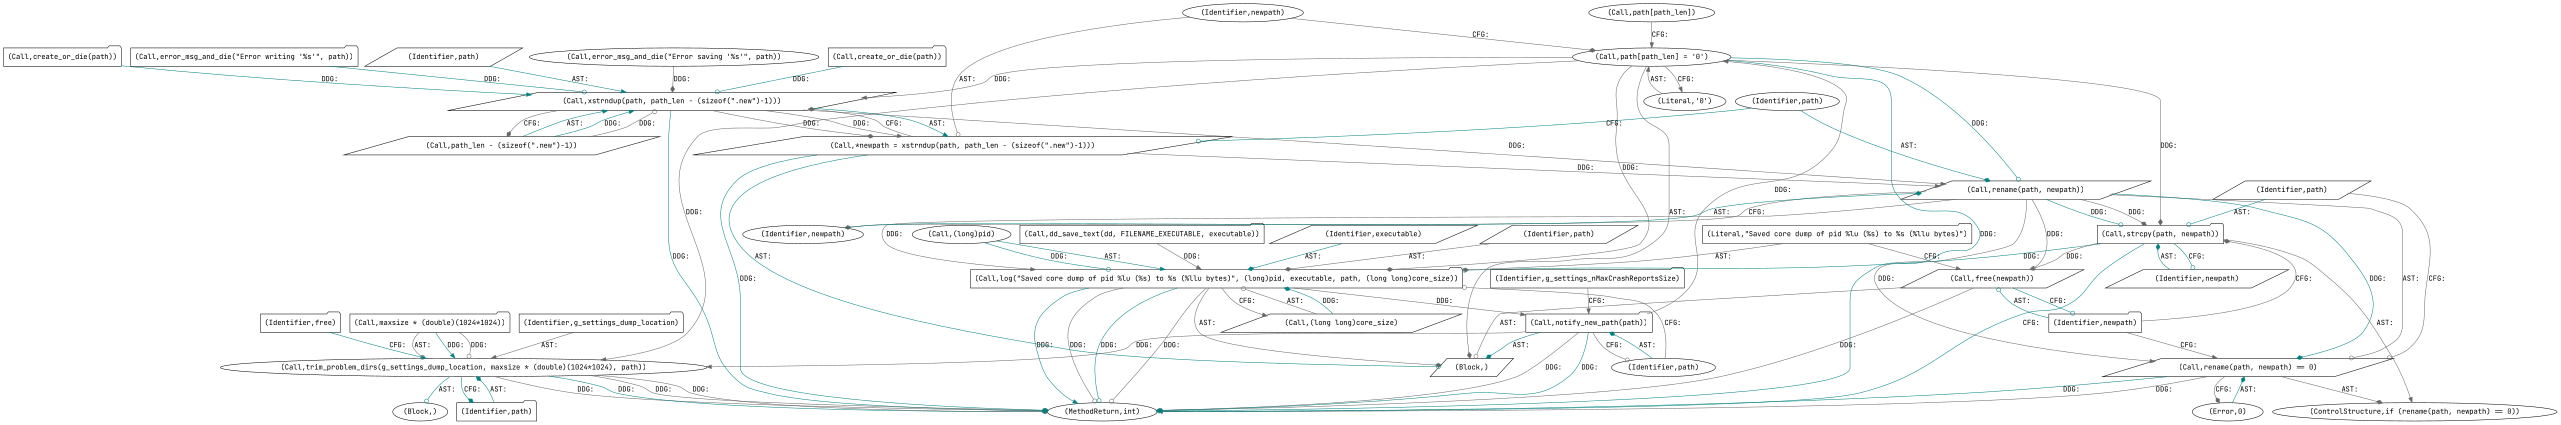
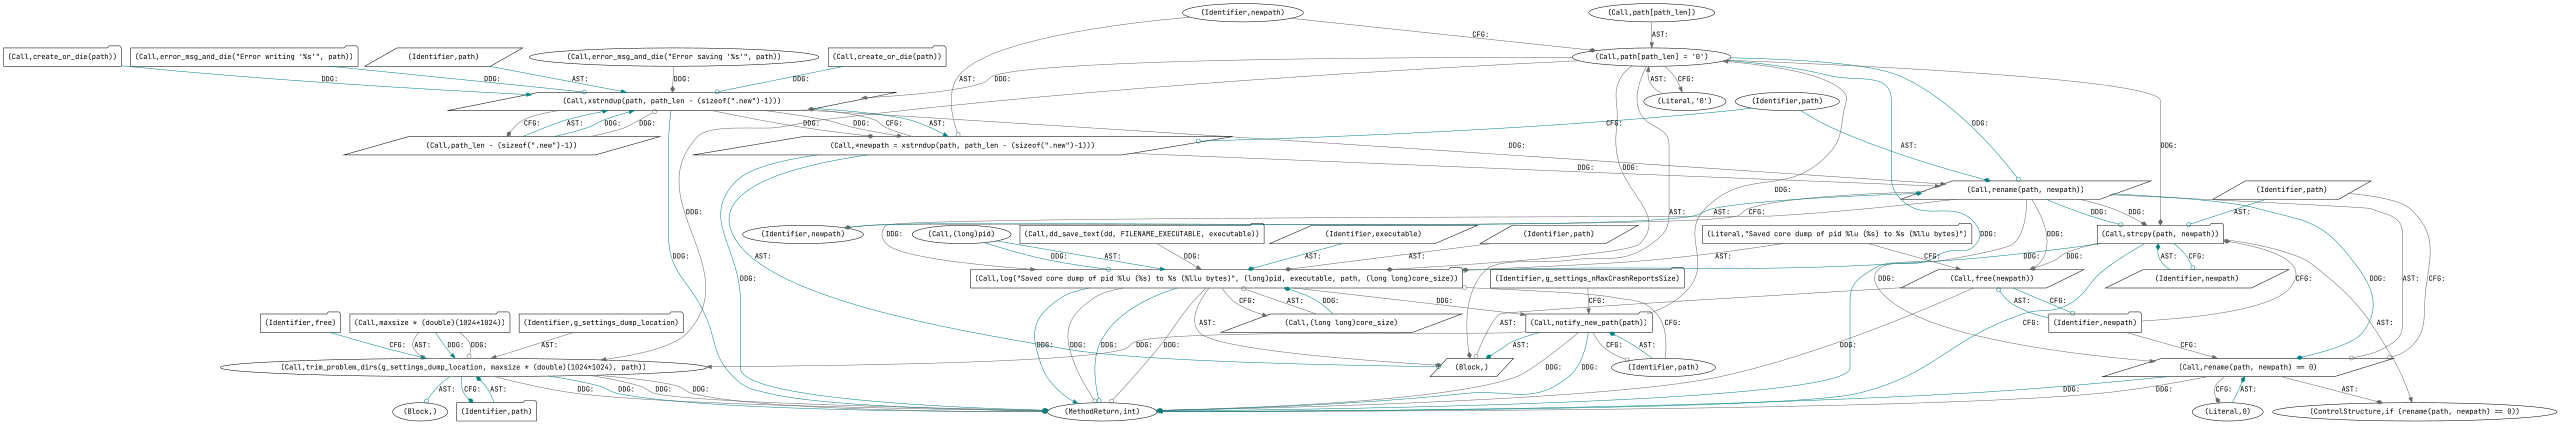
(1662, 35) -> (1662, 35)
(2228, 412) -> (2228, 412)
